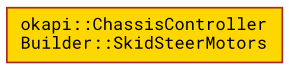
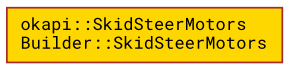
(145, 35) -> (145, 35)
